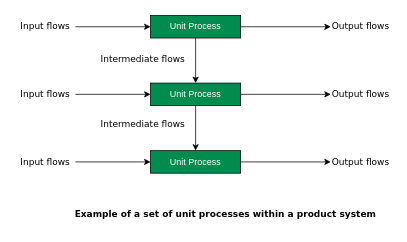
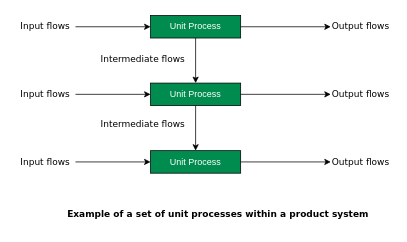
(210, 214) -> (203, 214)
